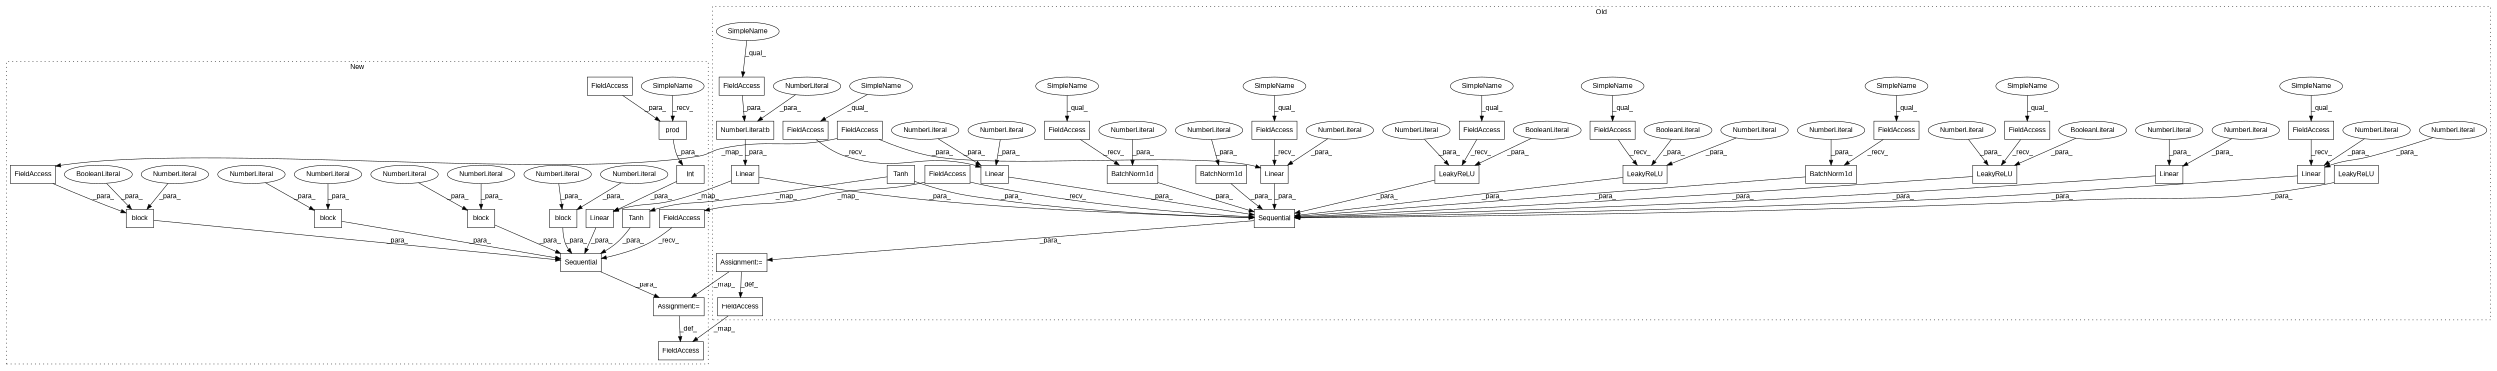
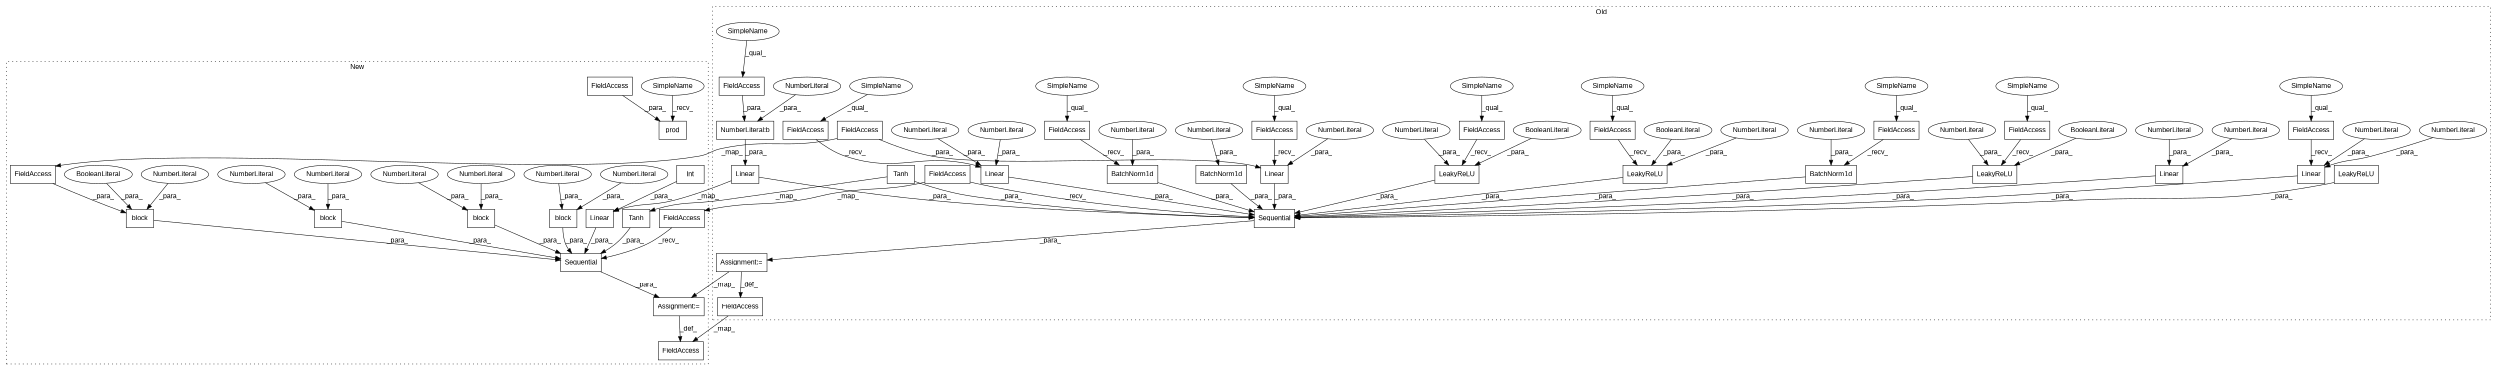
(675, 151) -> none
